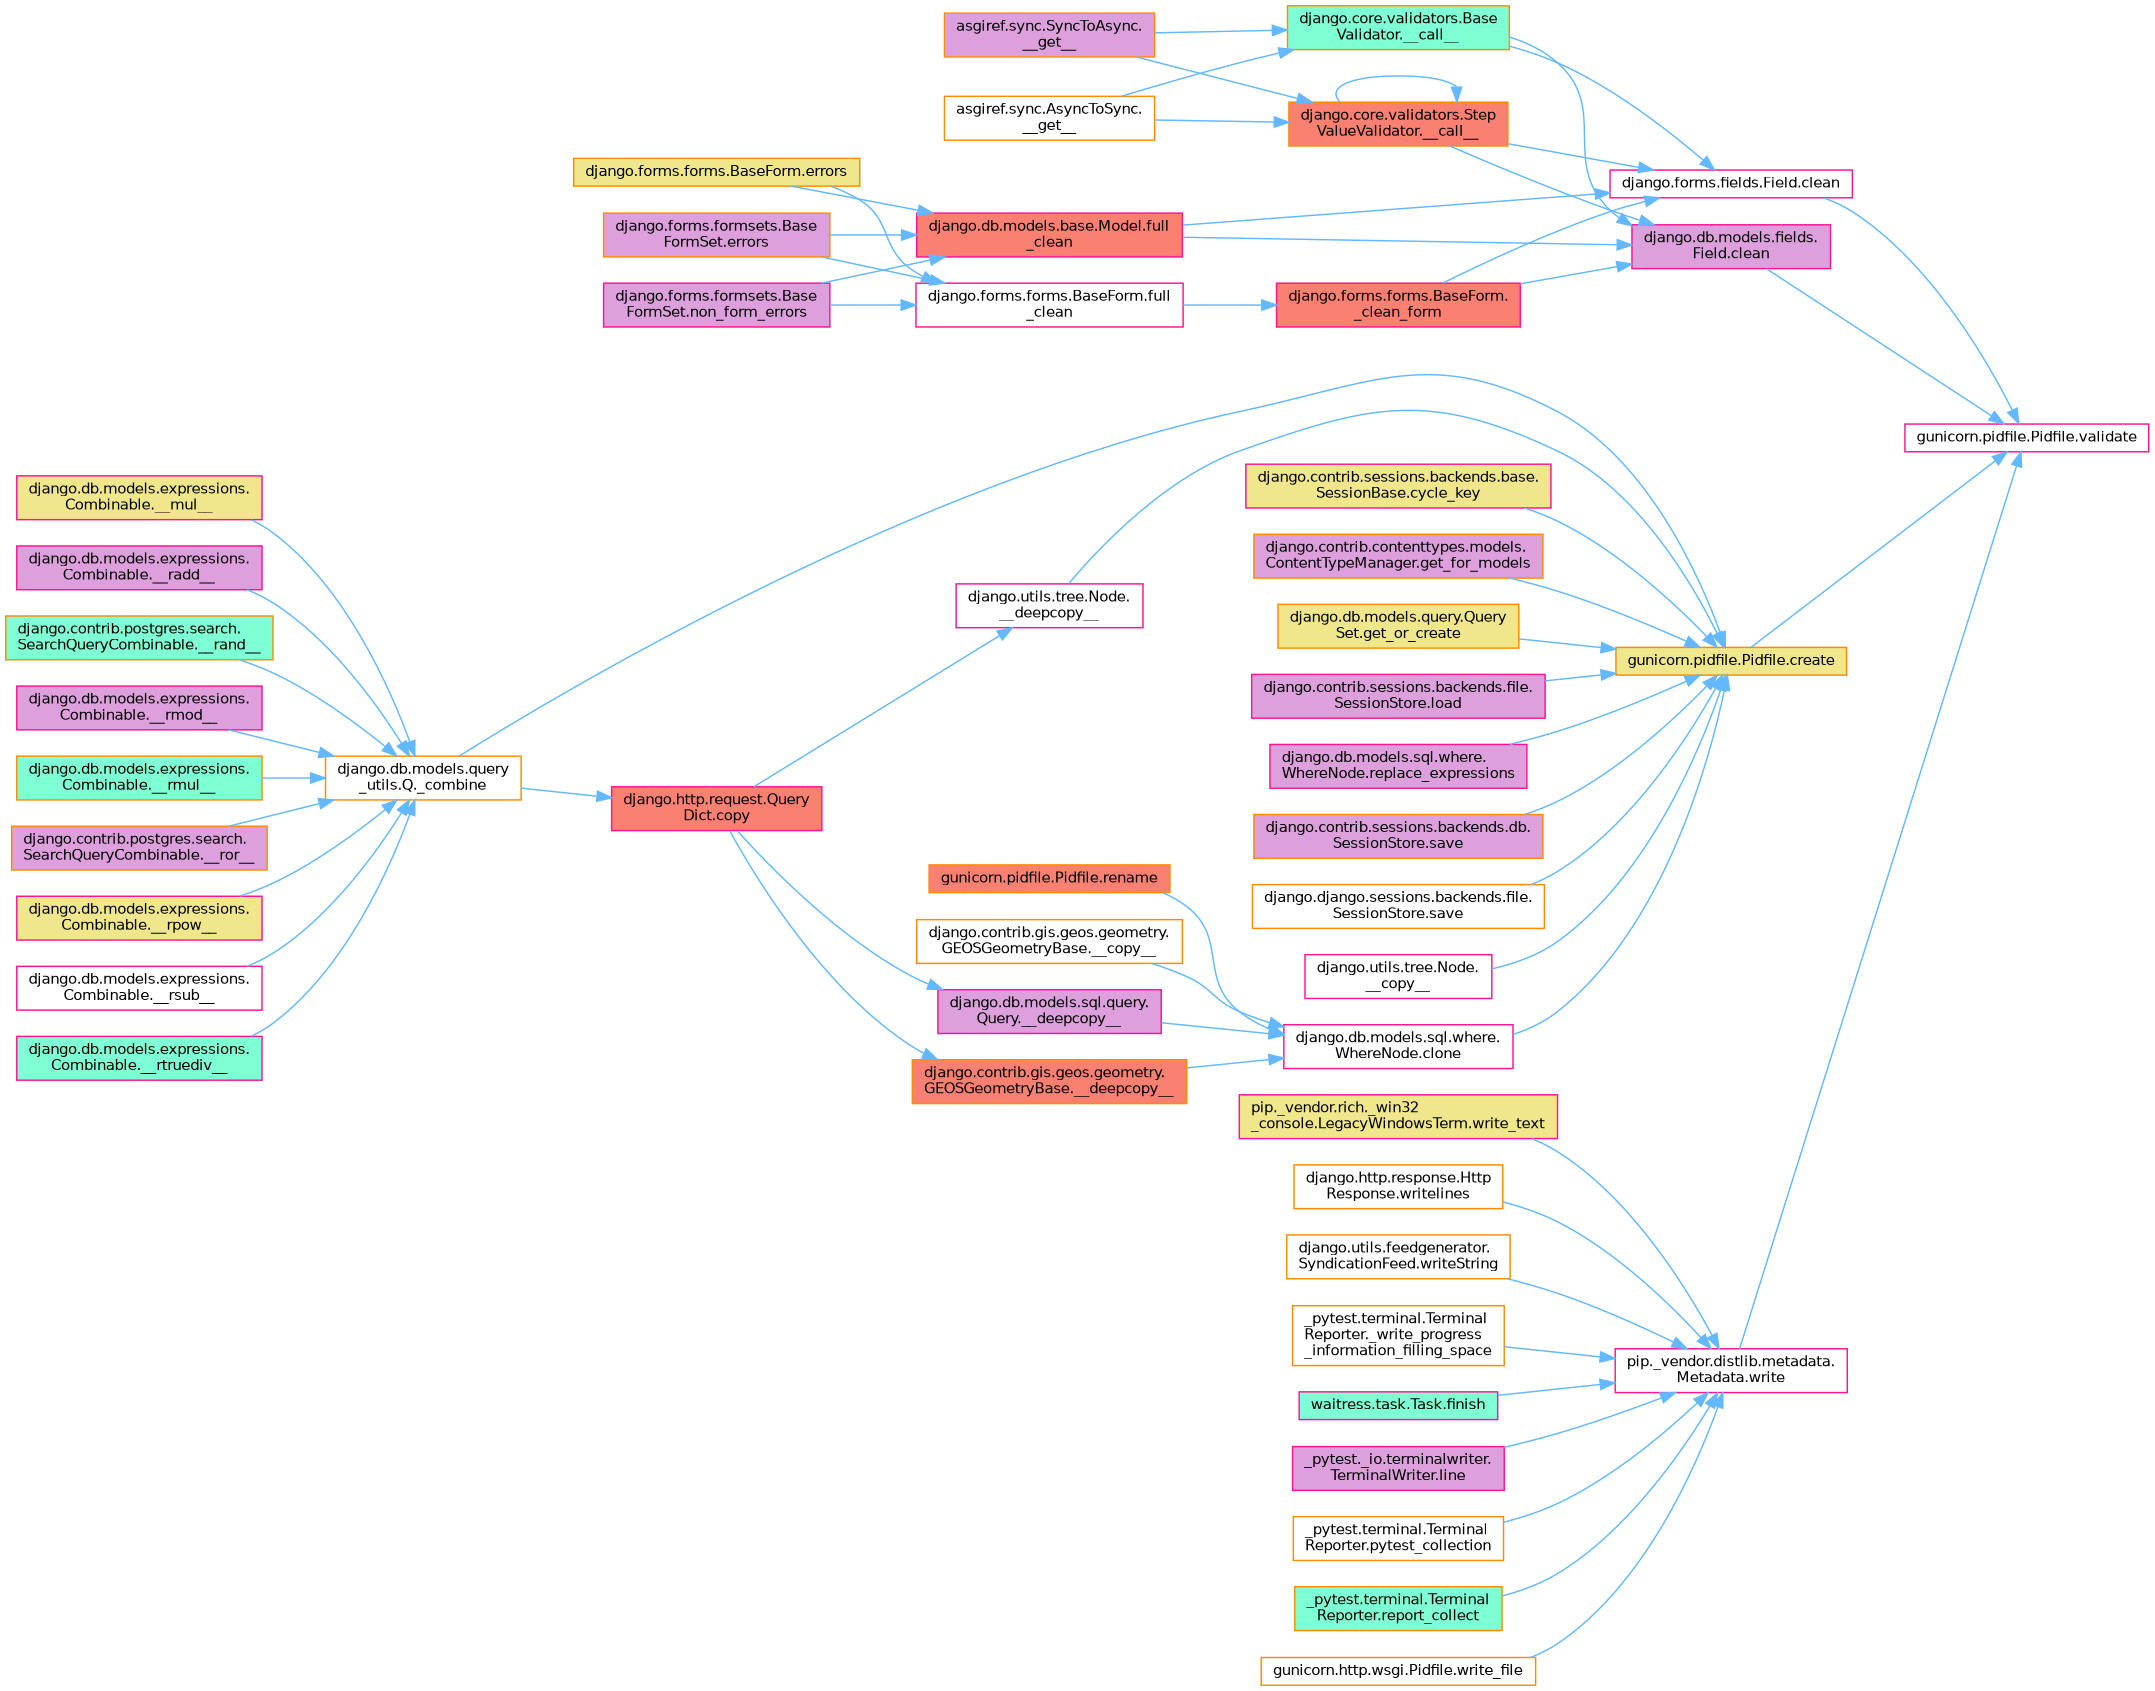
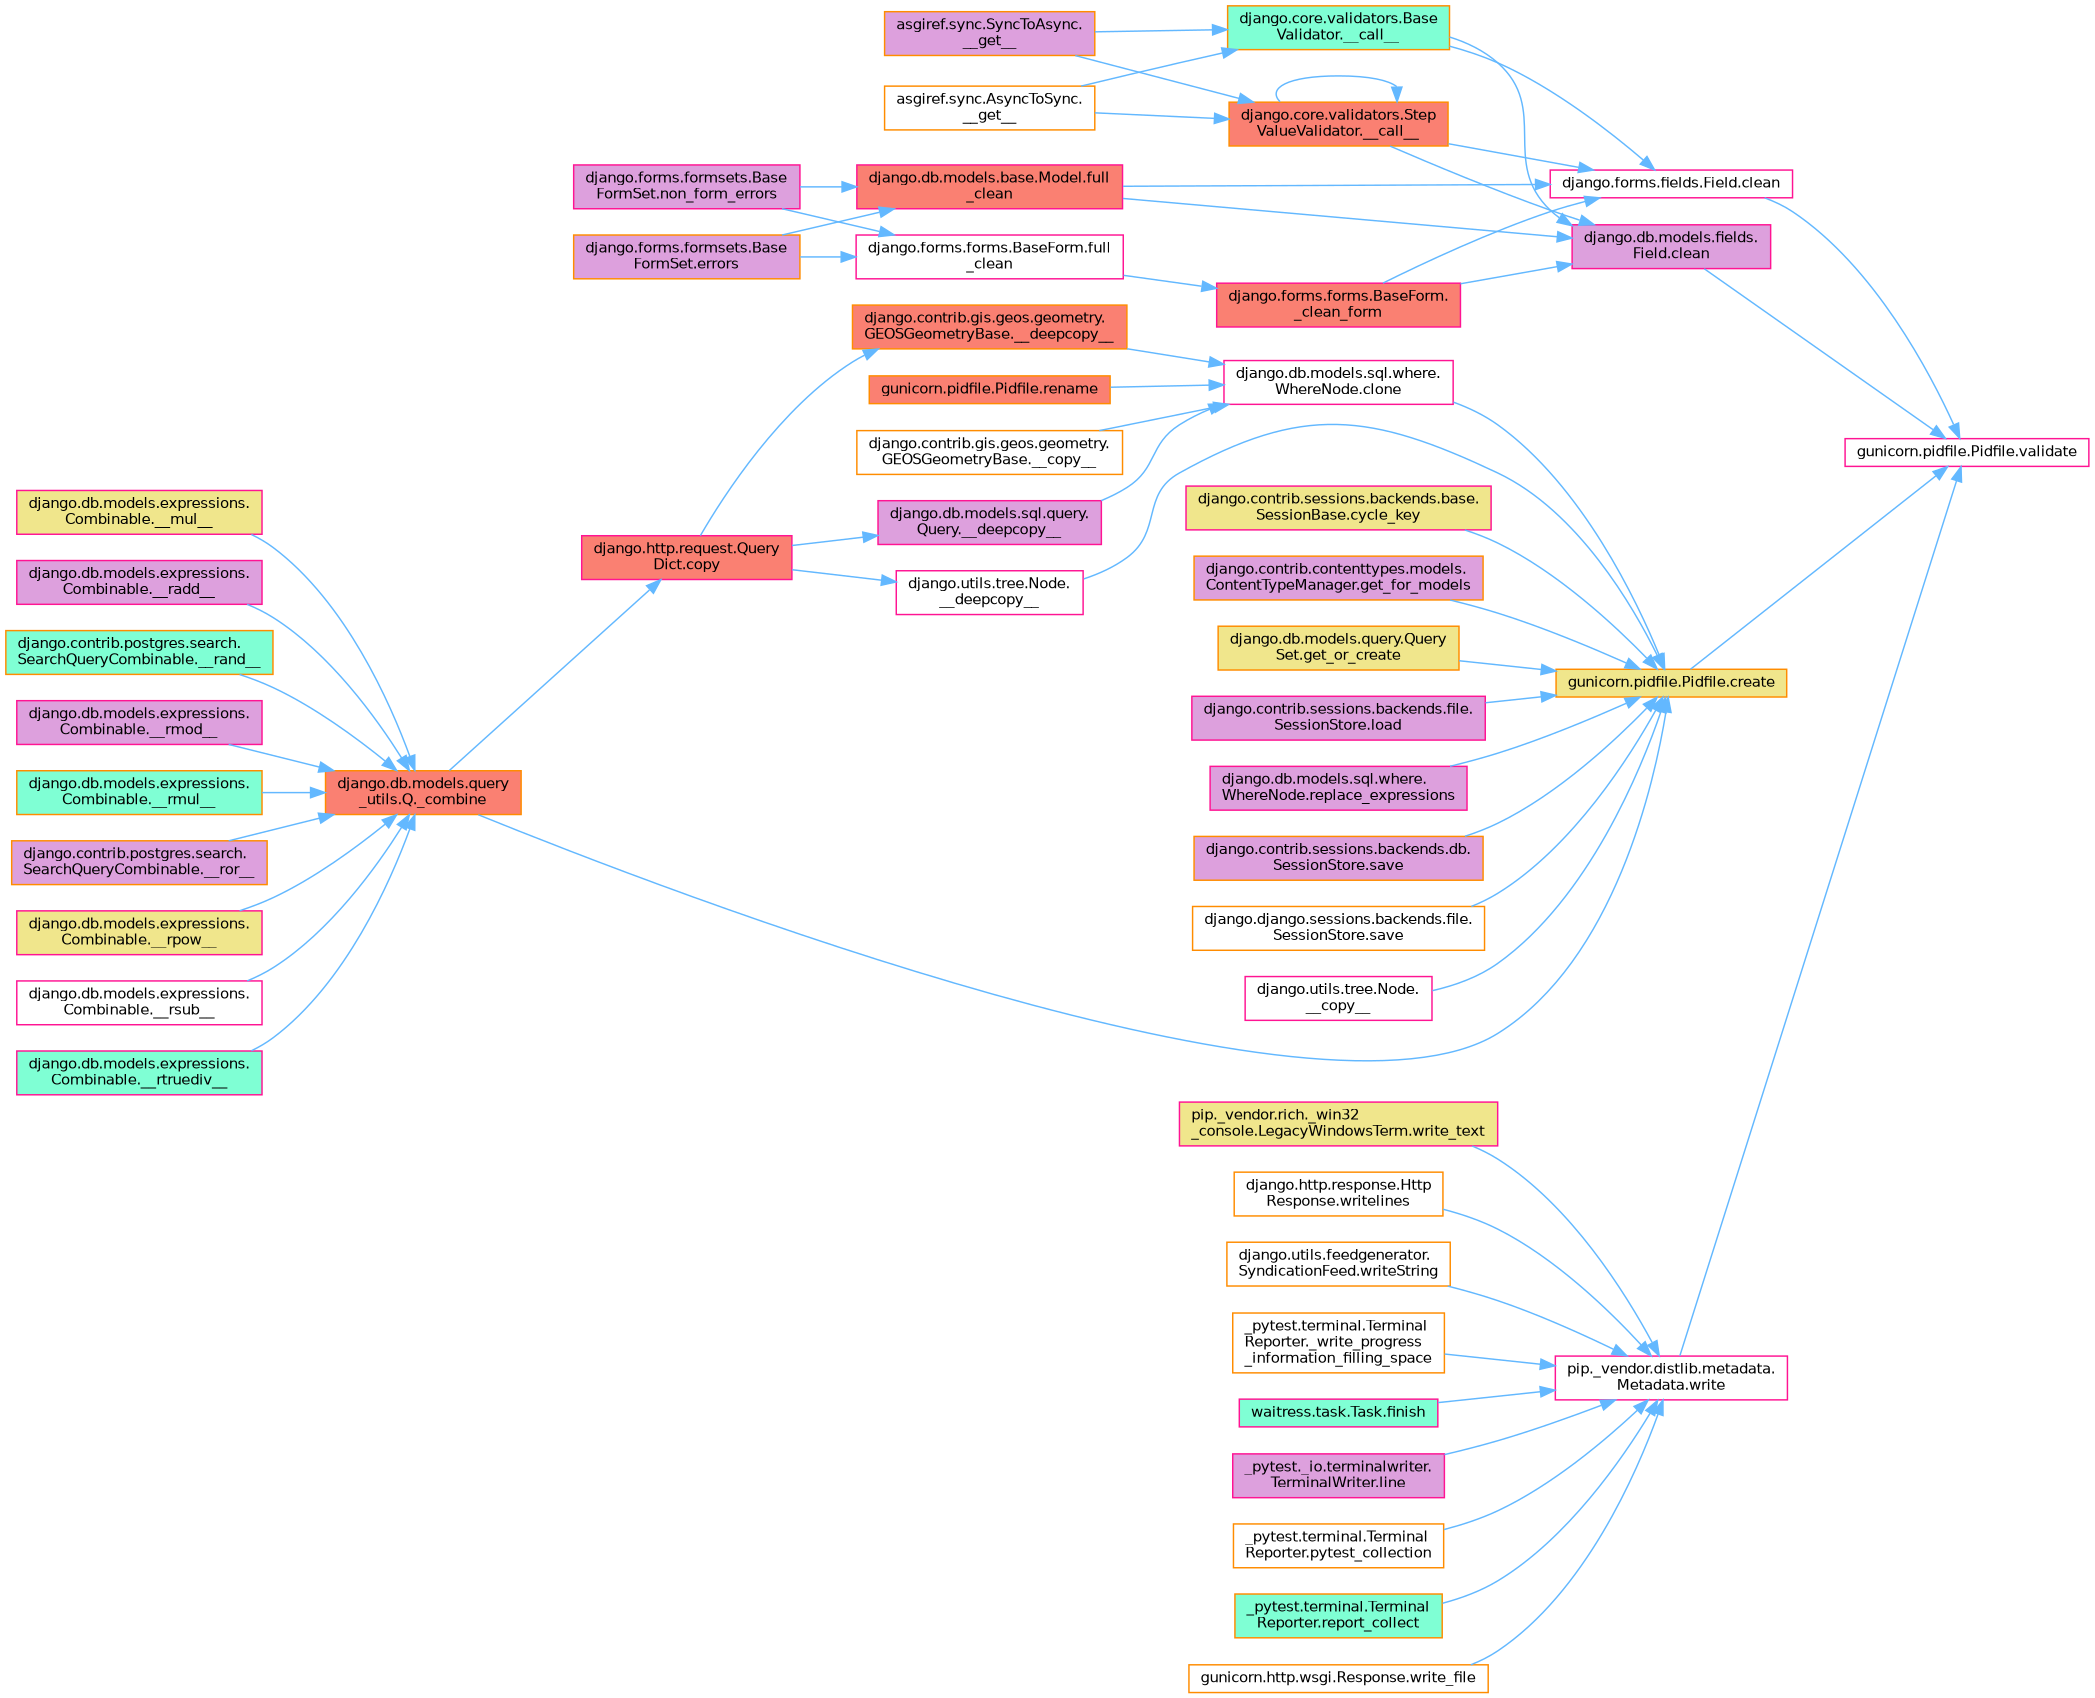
(717, 172) -> none
(423, 778) -> (423, 793)
(1398, 1671) -> (1339, 1679)
